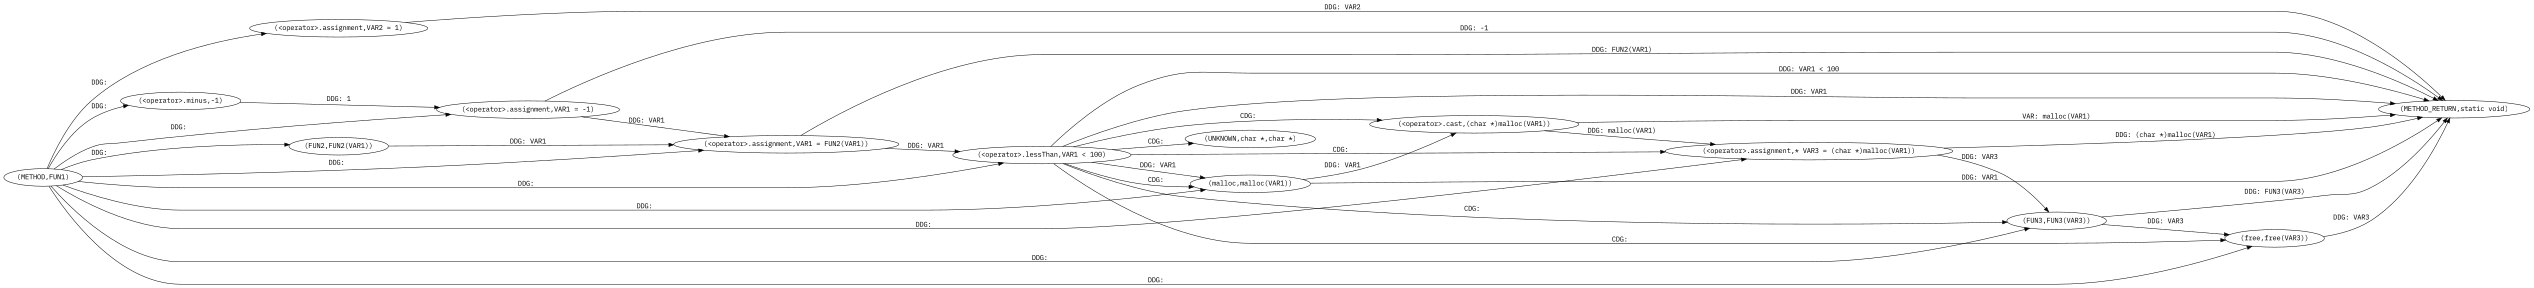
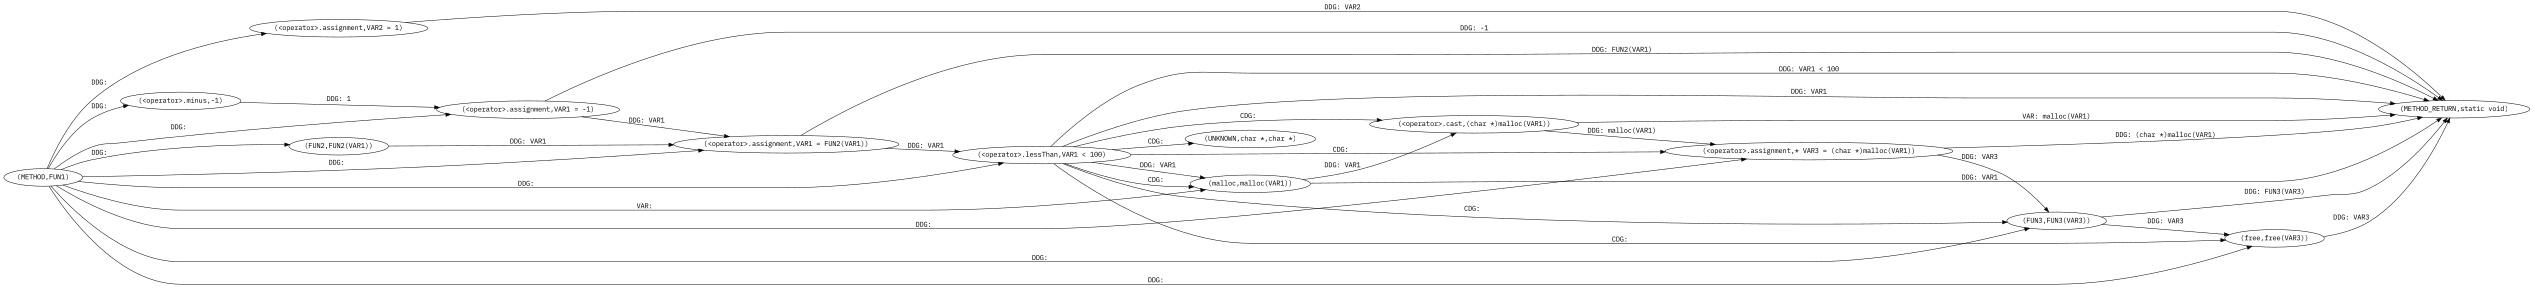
(647, 206) -> (647, 206)
